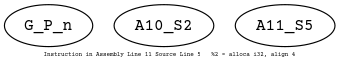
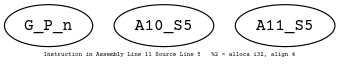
(164, 26) -> (164, 26)
